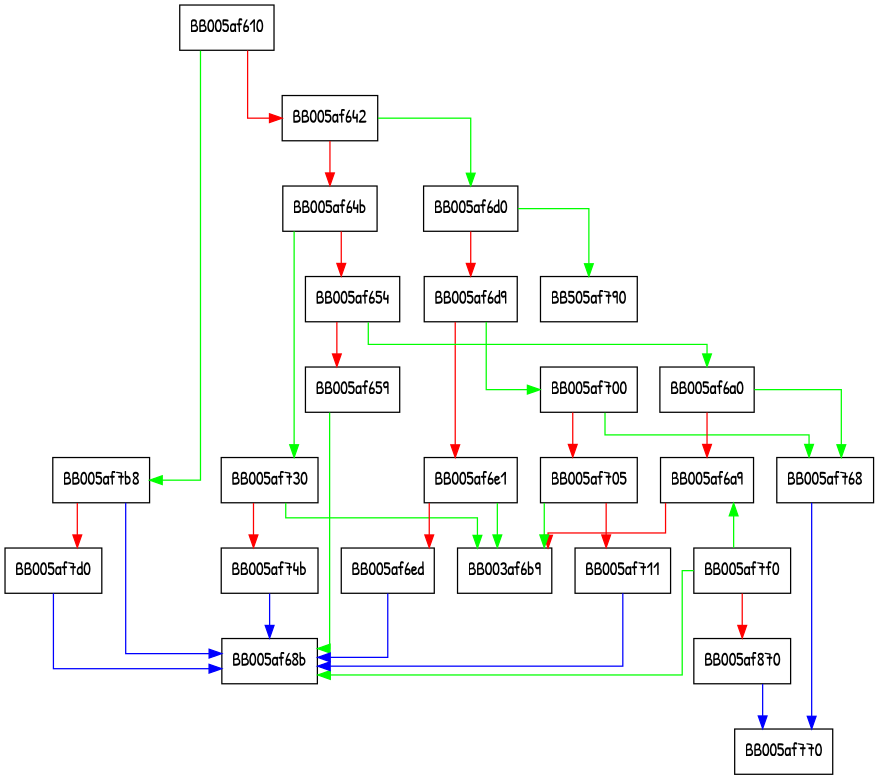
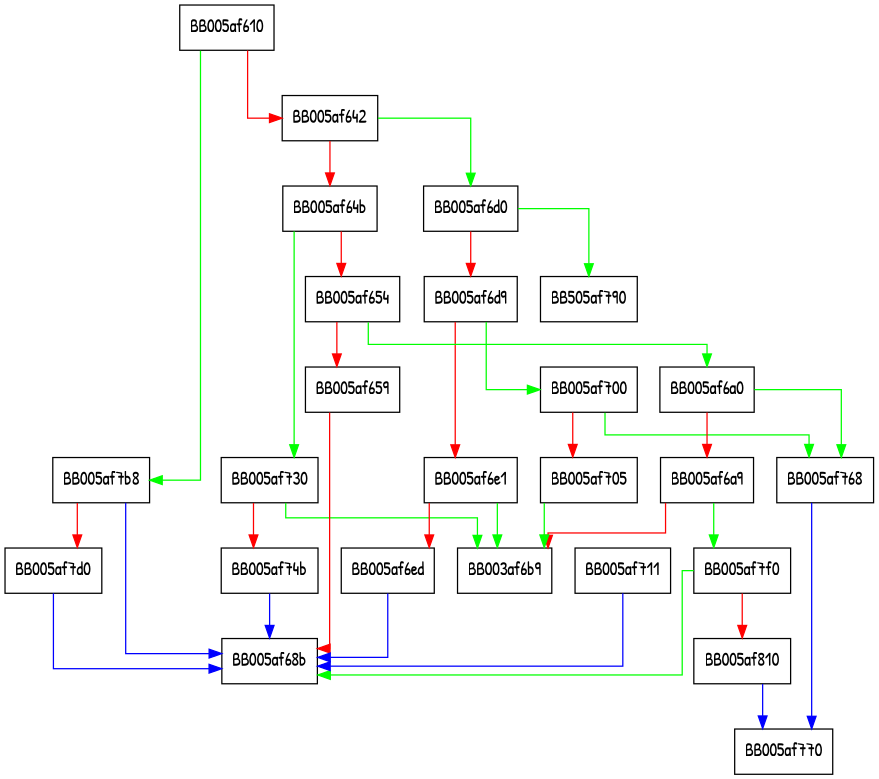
(606, 519) -> none
(330, 531) -> (330, 531)
(734, 532) -> (714, 519)
(742, 661) -> (742, 661)
